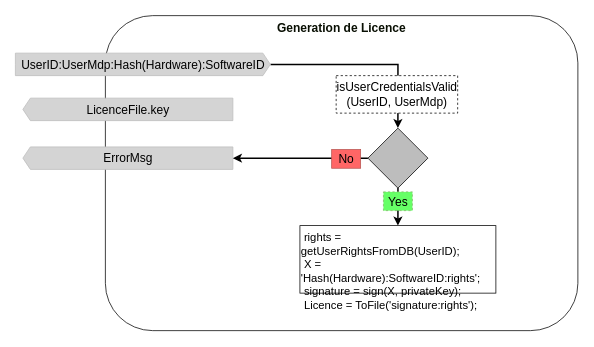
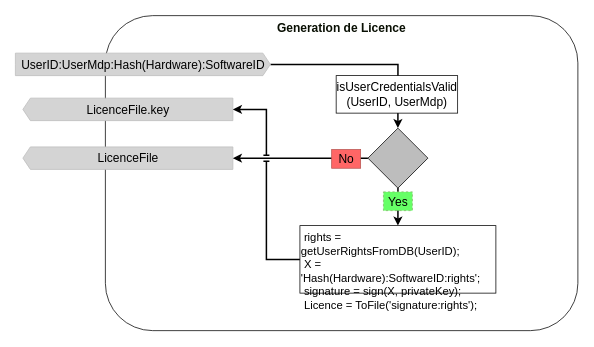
(397, 94) -> (397, 94)
(128, 158) -> (128, 158)
none -> (266, 178)
